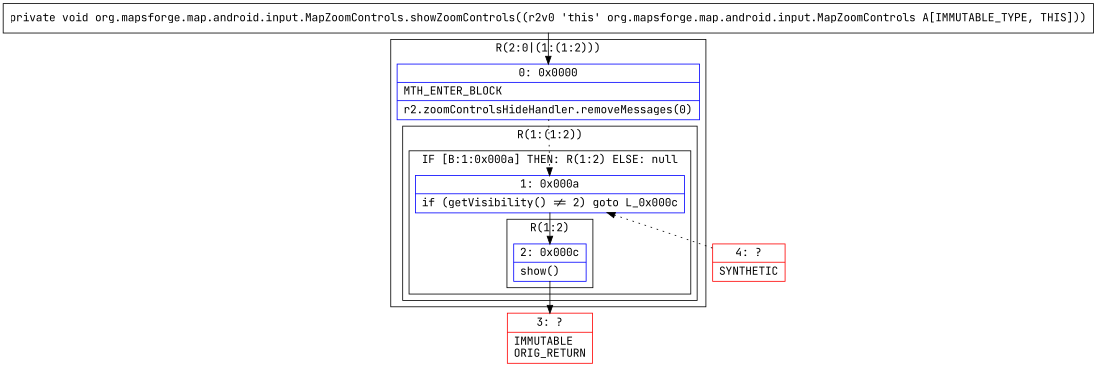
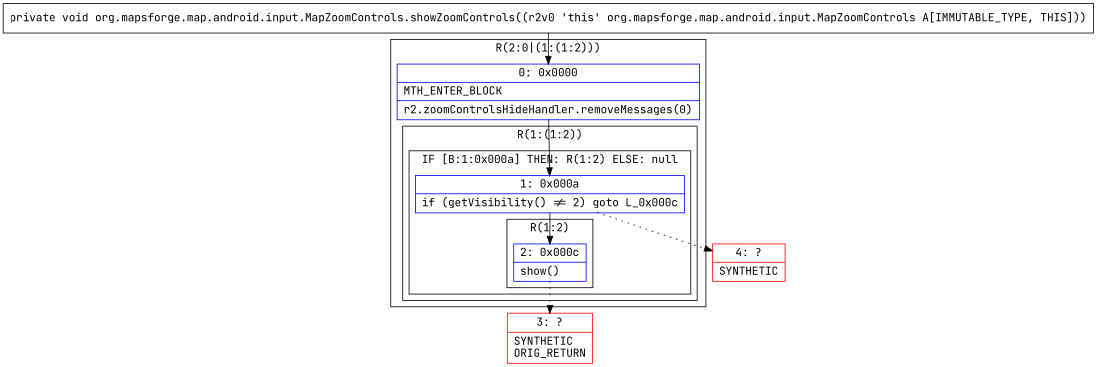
(549, 144) -> (549, 144)
(664, 231) -> (651, 231)
(550, 293) -> (550, 293)
(544, 341) -> (544, 341)
